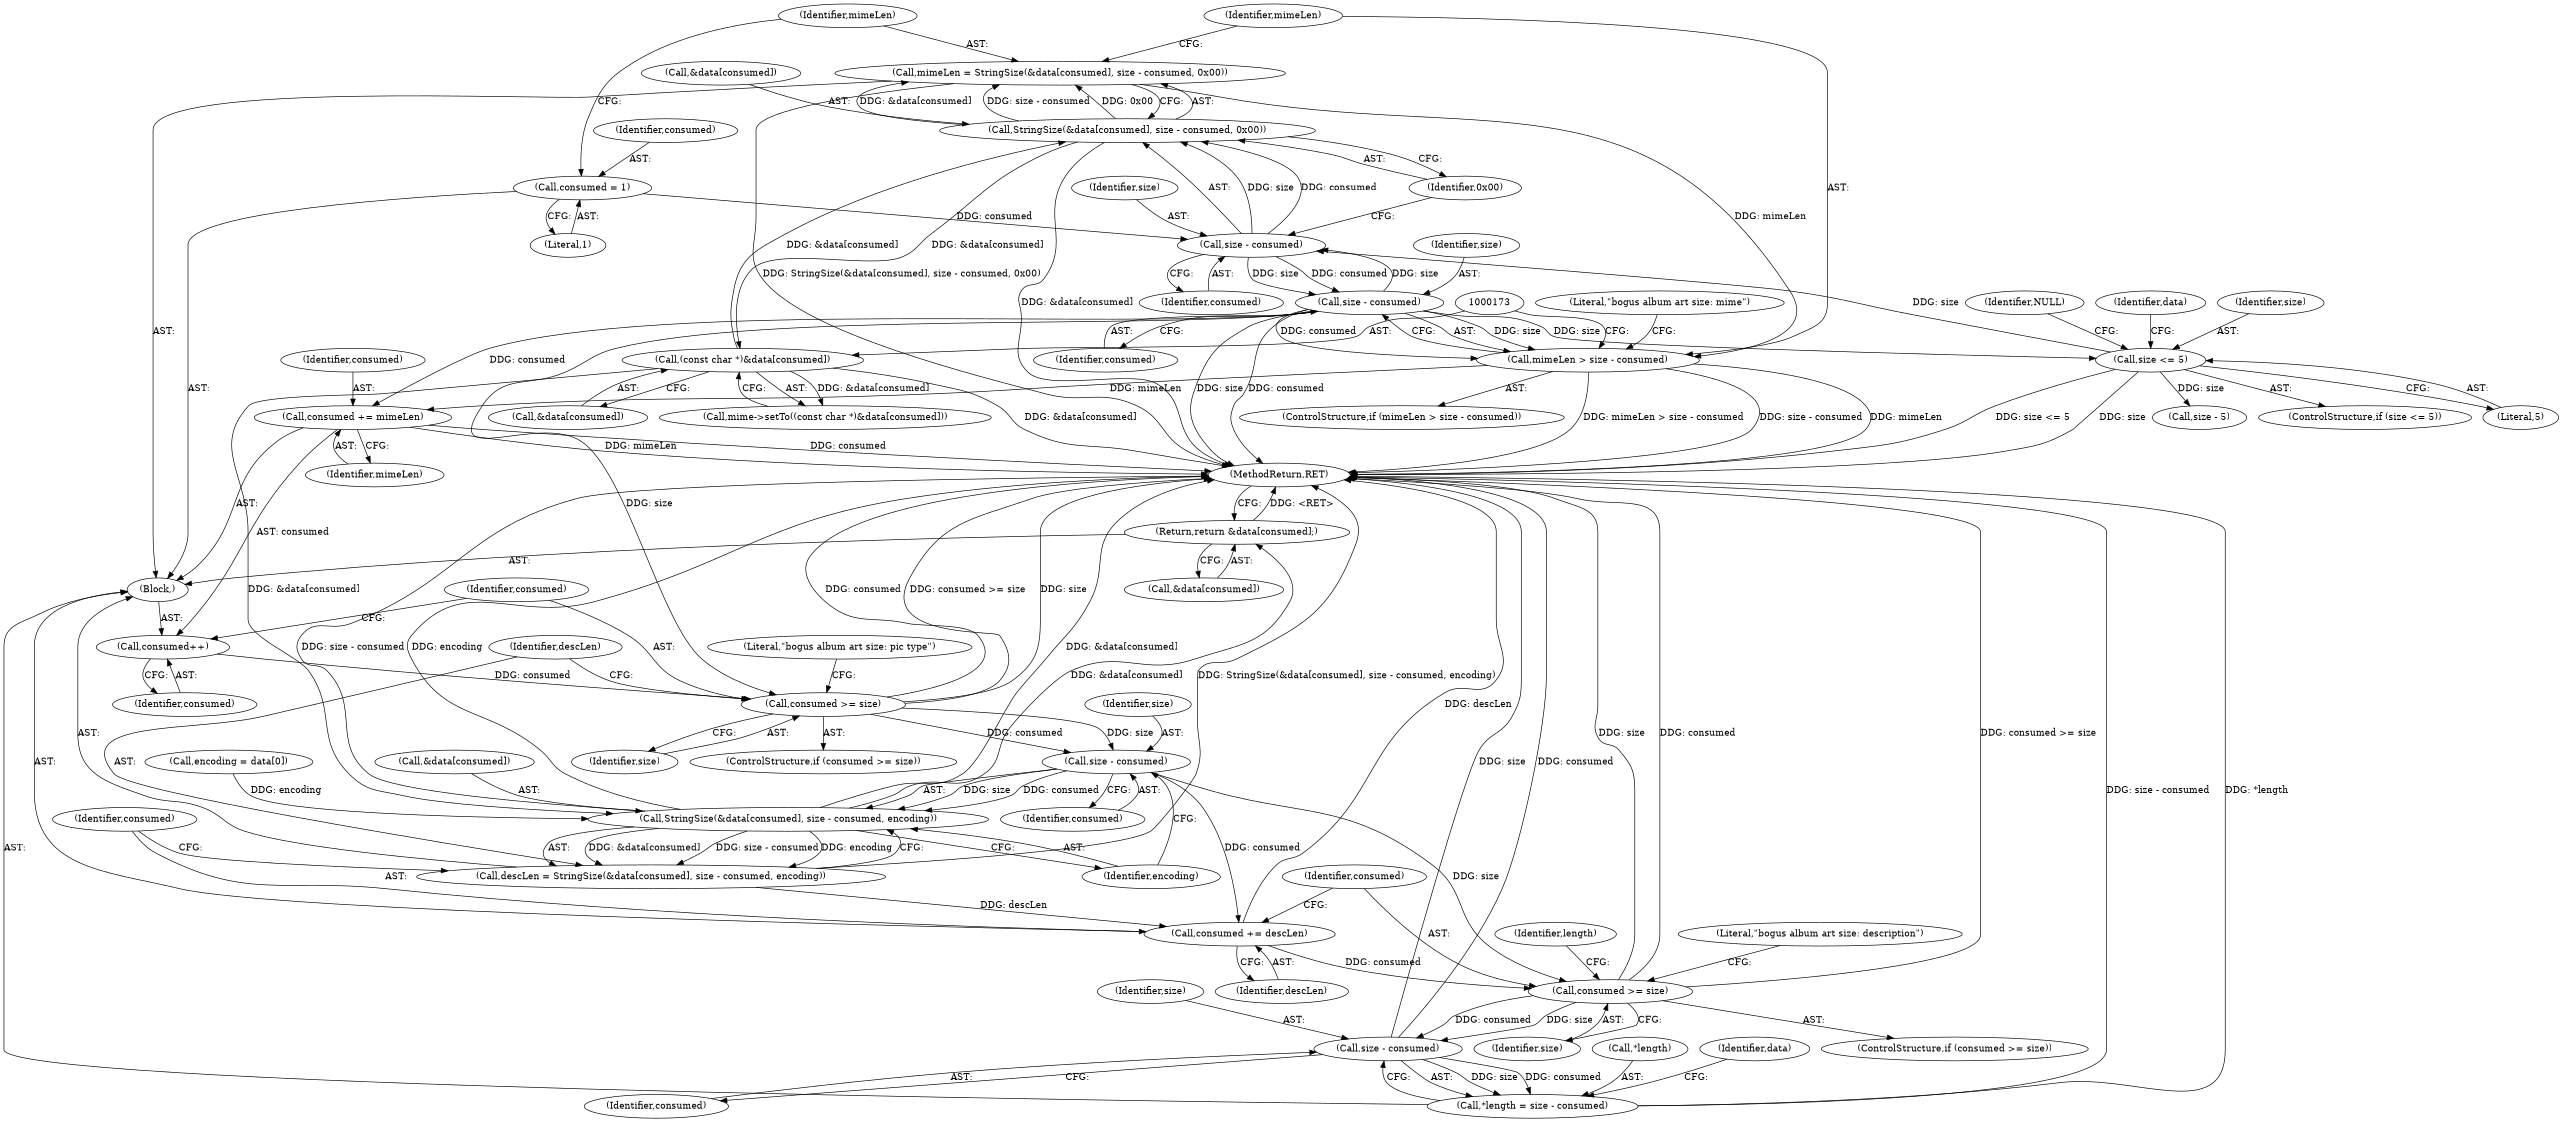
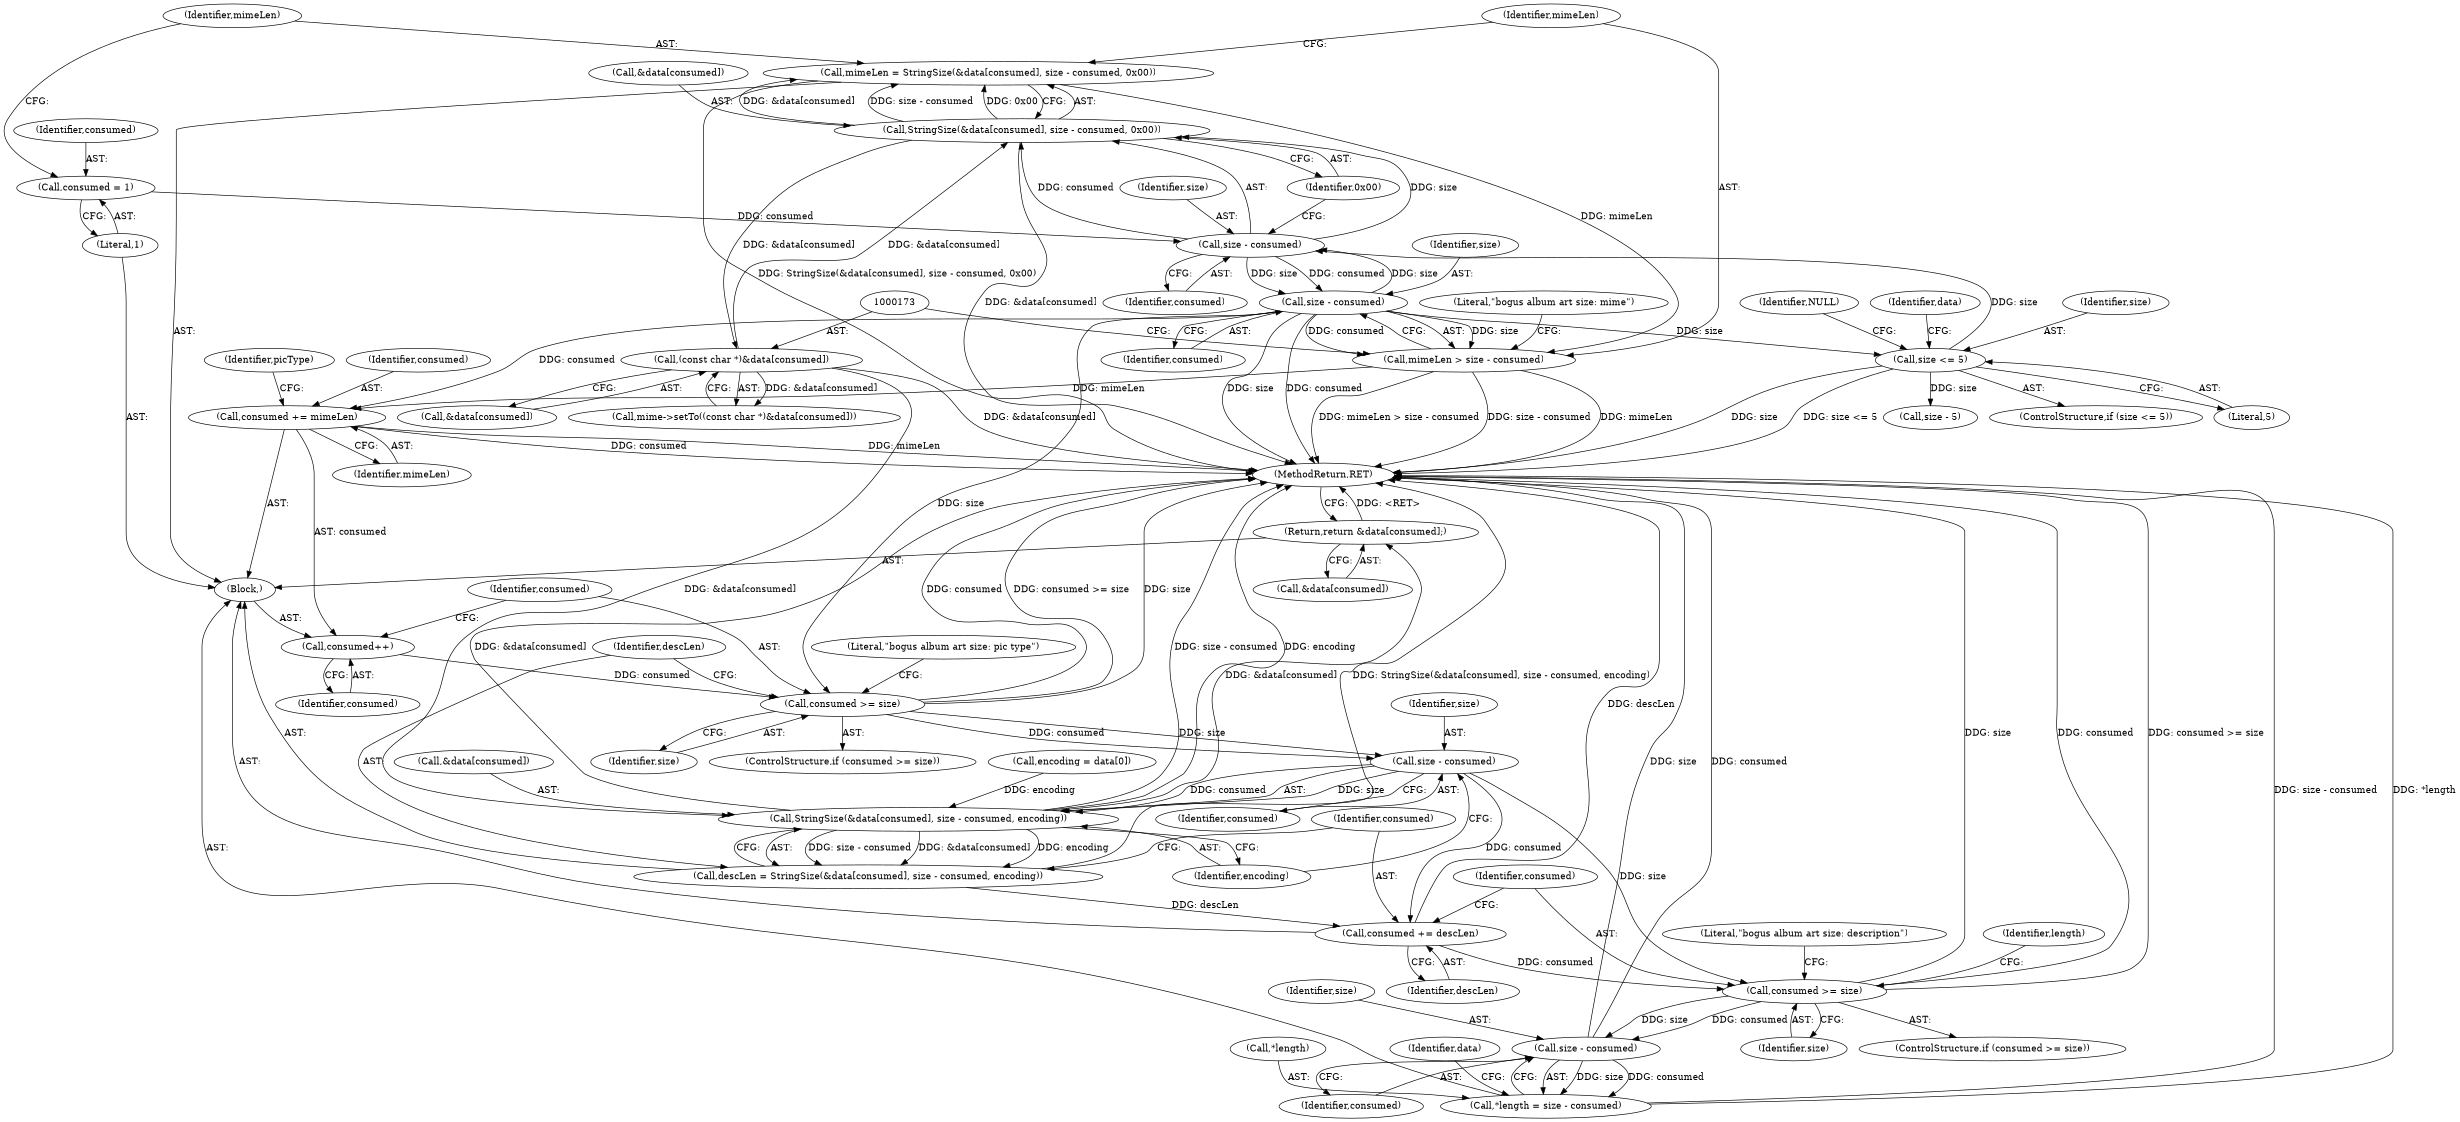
(190, 243) -> (126, 449)
none -> (269, 360)
(1402, 418) -> none
